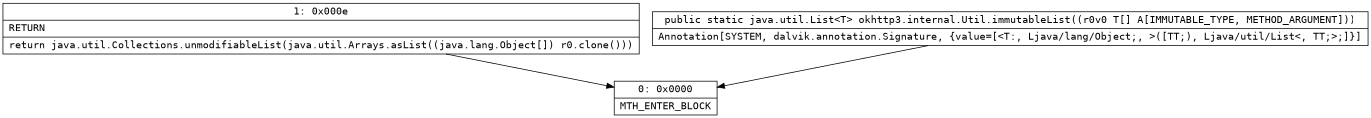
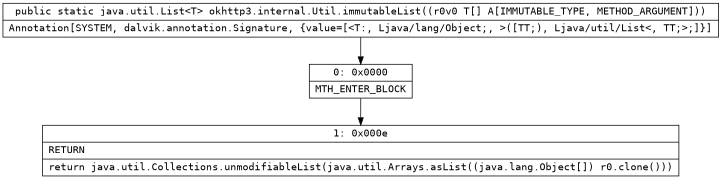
(526, 70) -> (361, 108)
